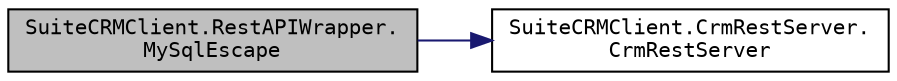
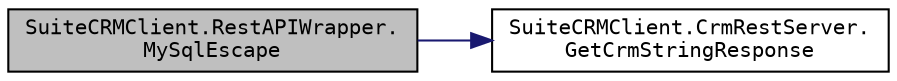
(690, 40) -> (690, 40)
